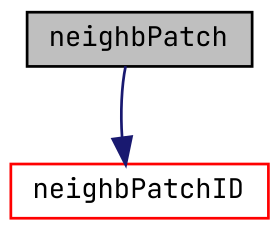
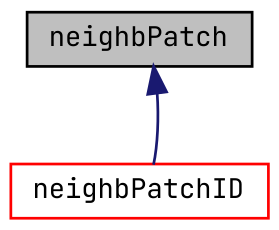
(122, 102) -> (158, 129)
